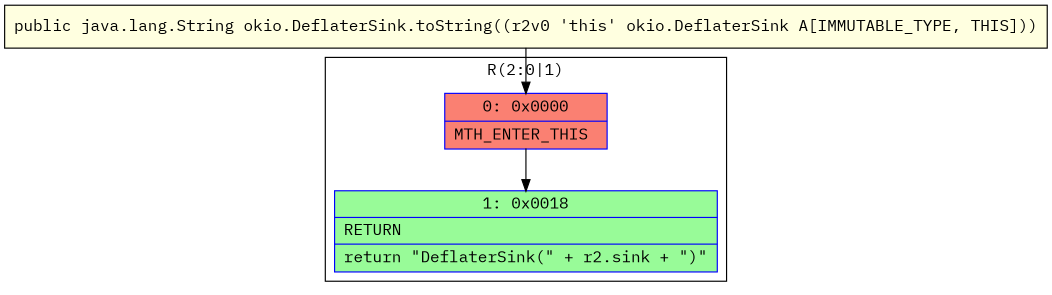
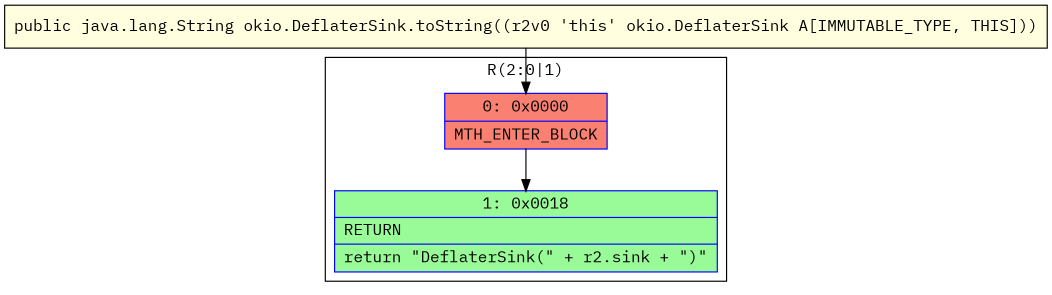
(521, 135) -> (526, 135)
